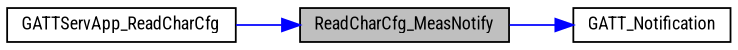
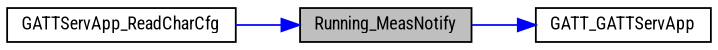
(405, 25) -> (386, 25)
(652, 25) -> (623, 25)
